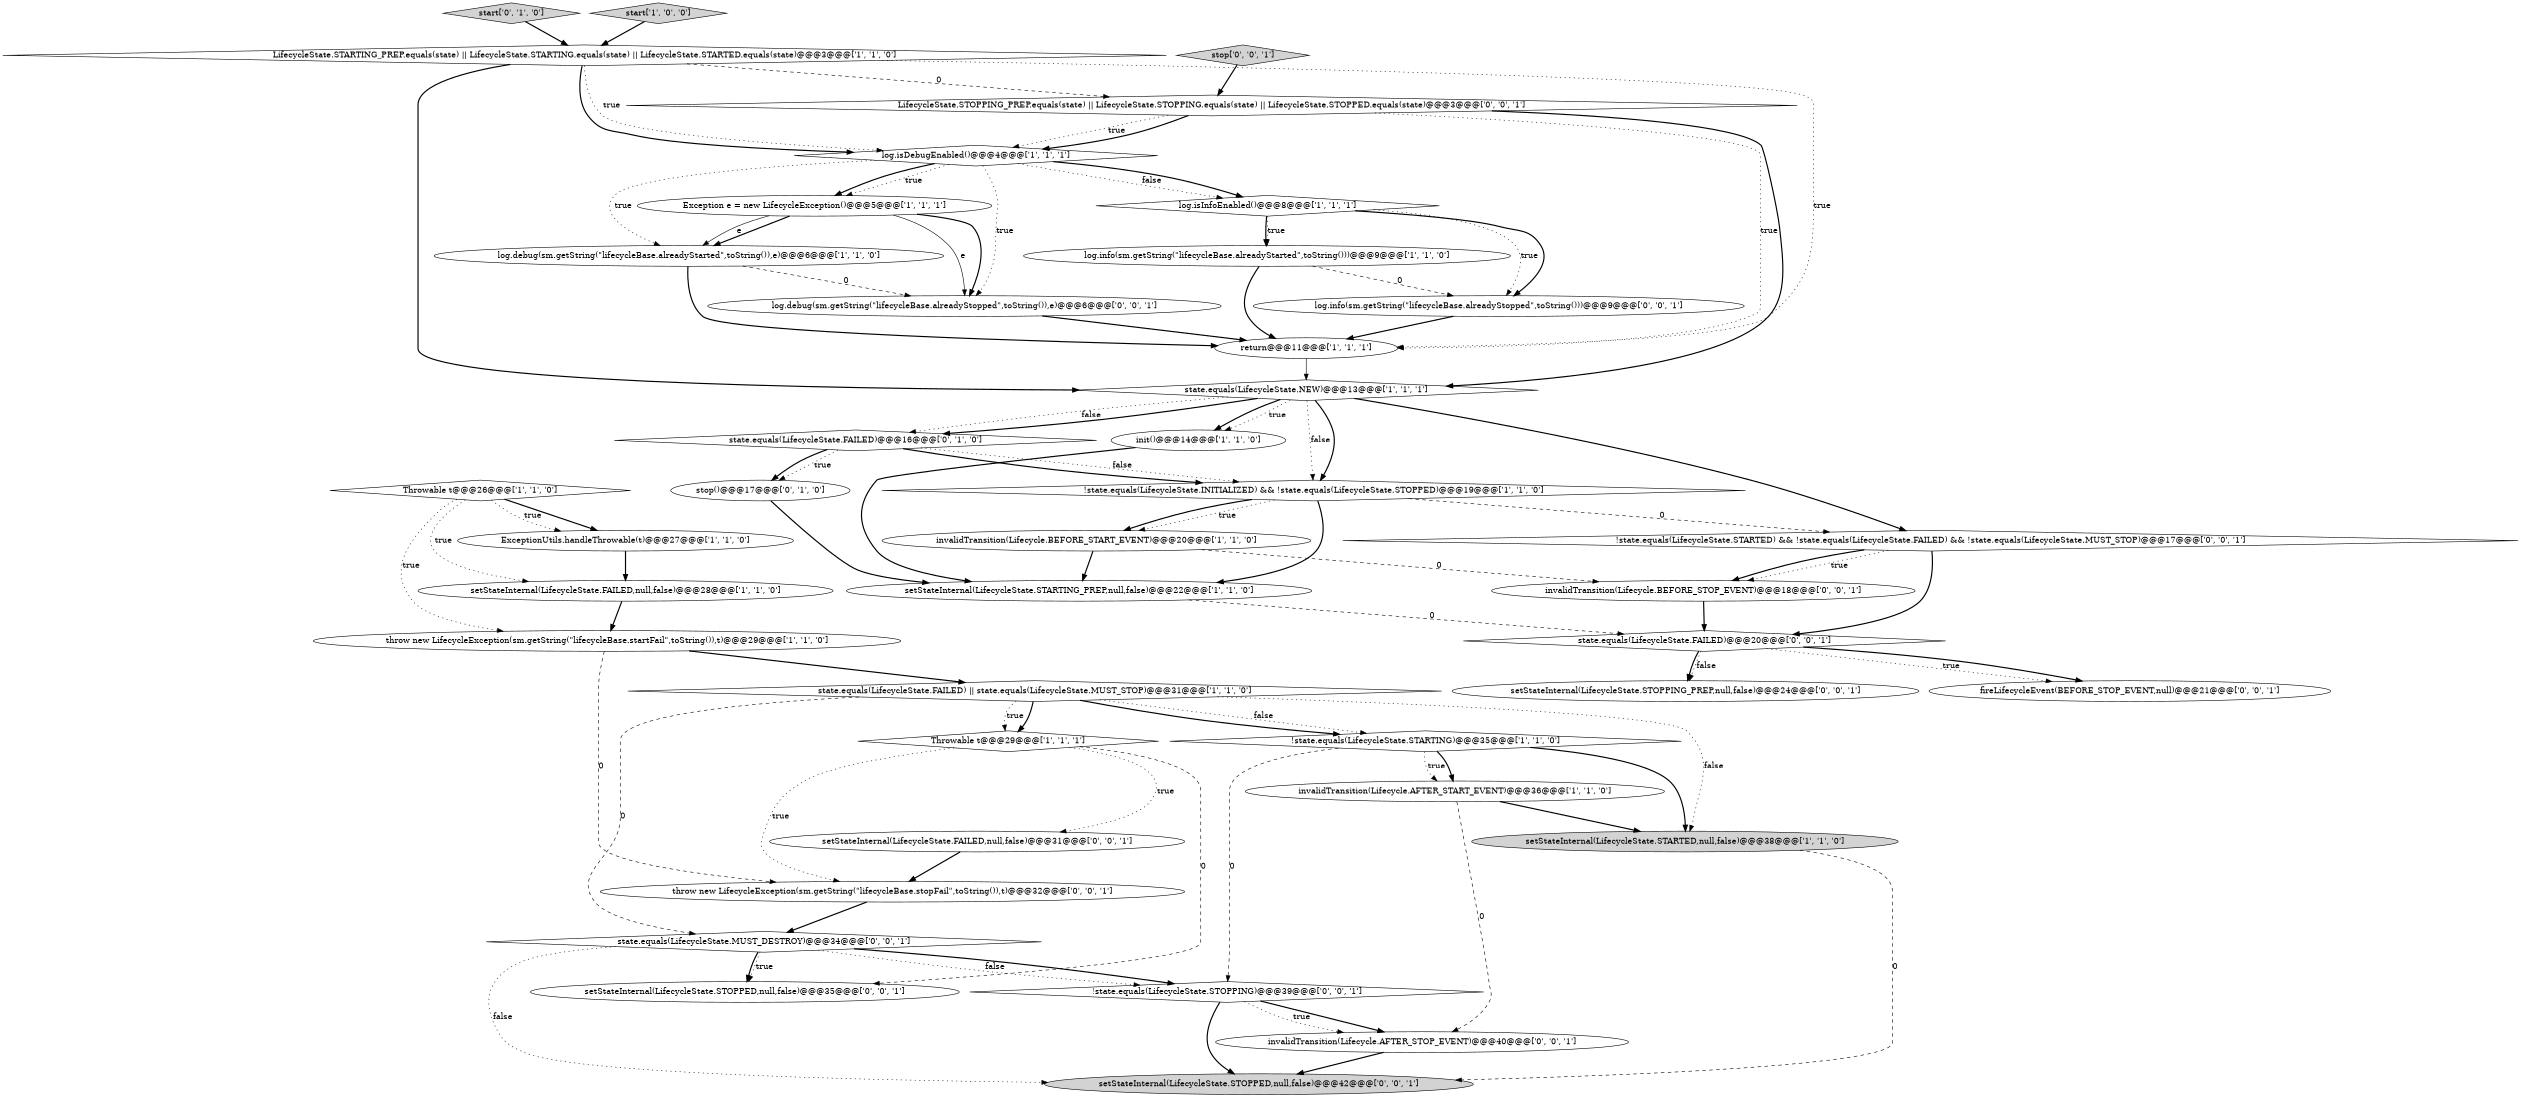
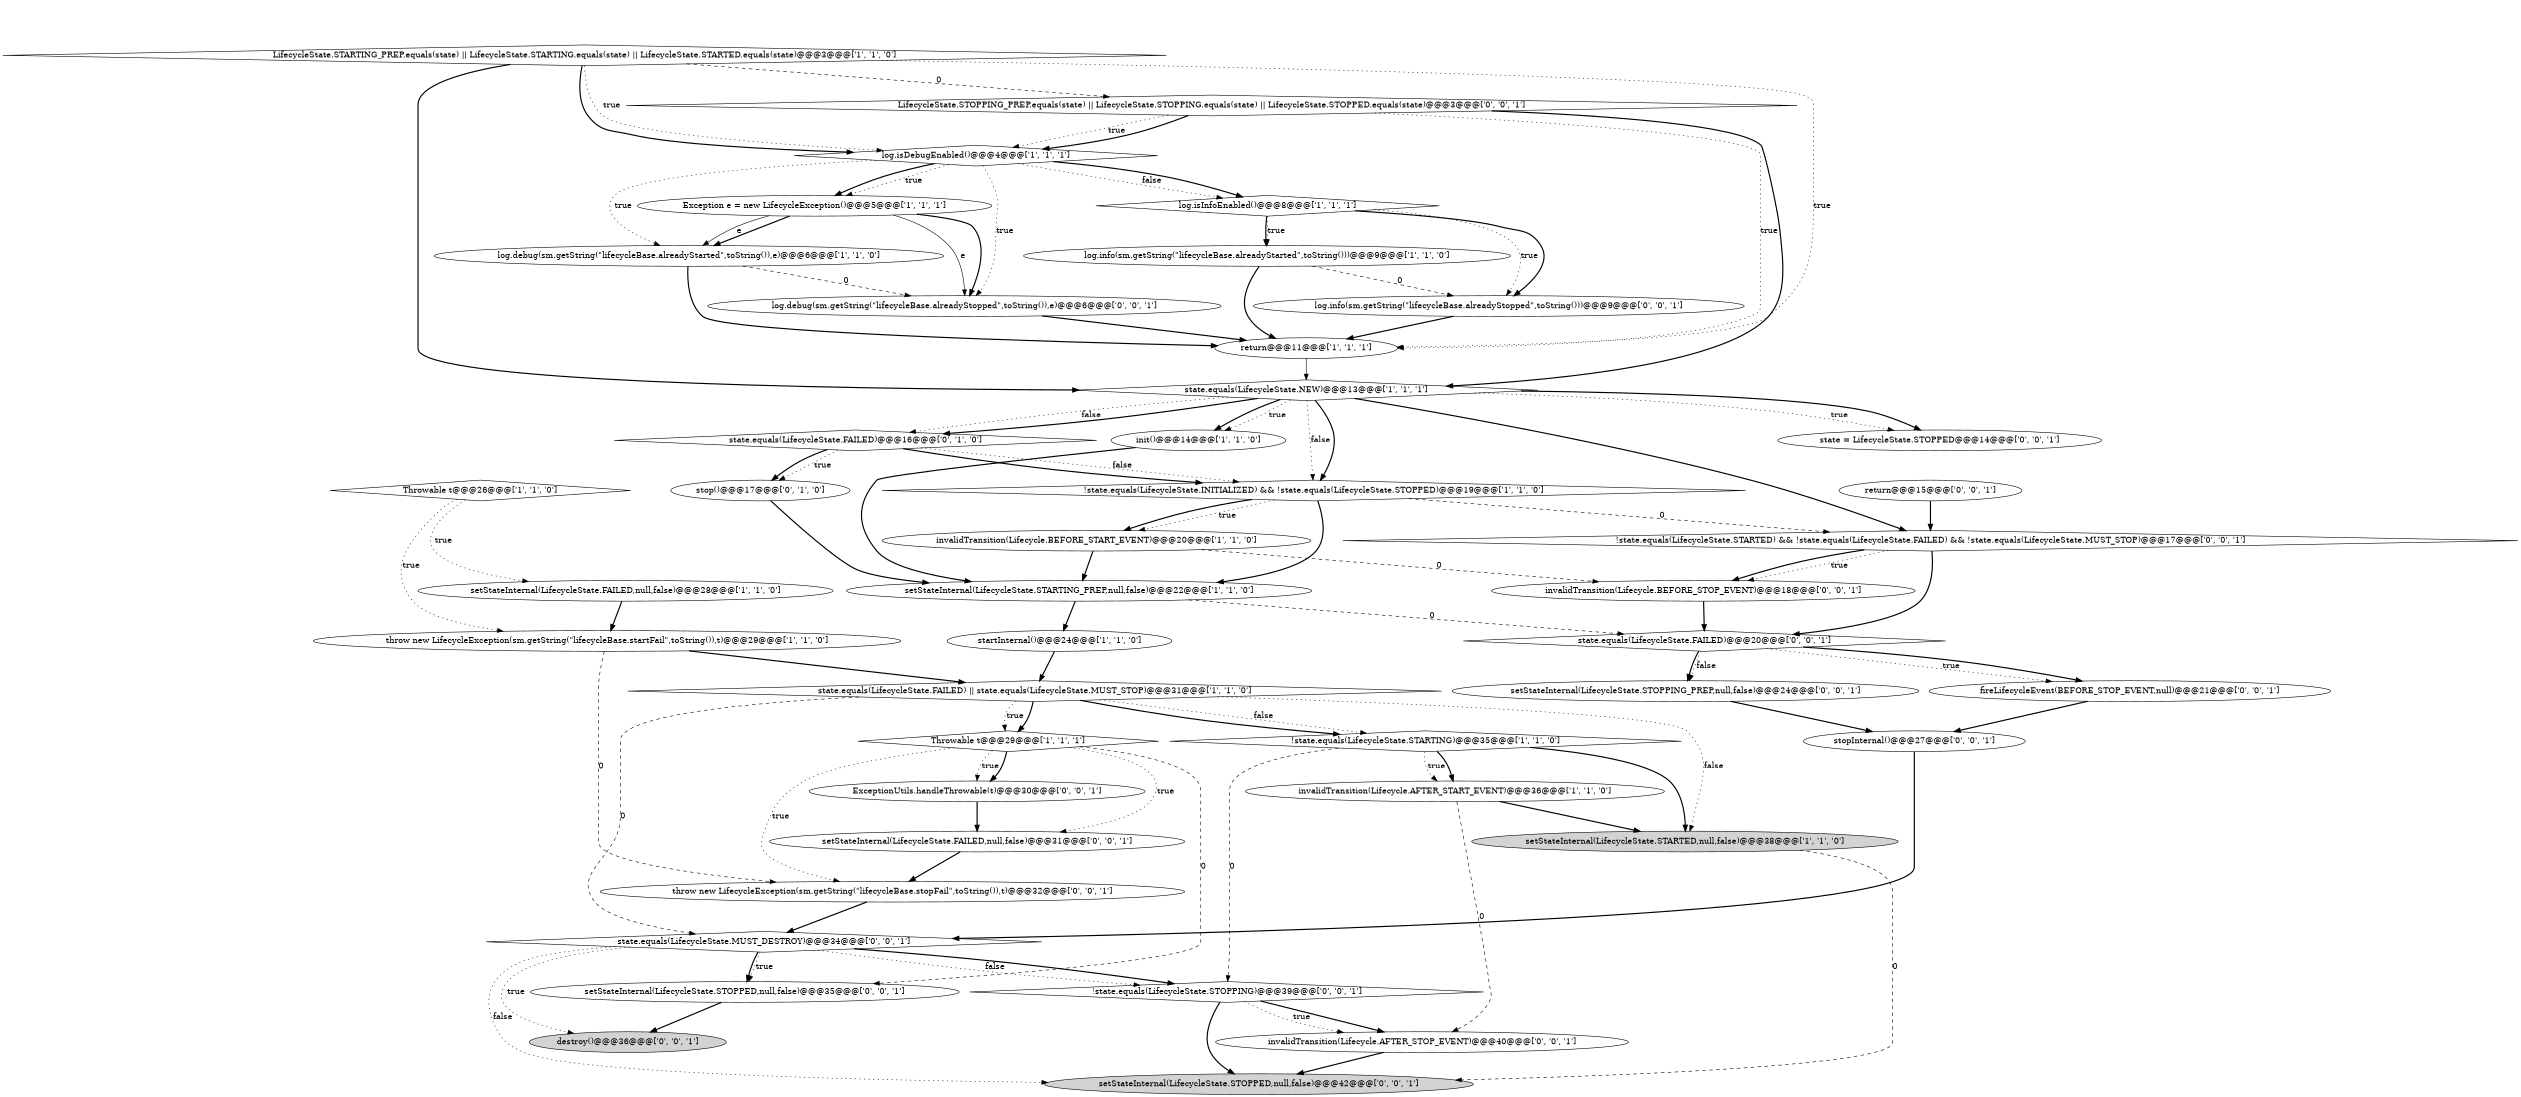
(511, 13) -> none
(658, 13) -> none
(1243, 55) -> none
none -> (1940, 440)
none -> (1930, 491)
(625, 541) -> none
none -> (1060, 641)
none -> (1914, 741)
none -> (977, 791)
none -> (628, 1042)
